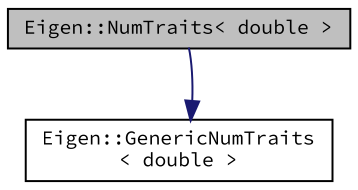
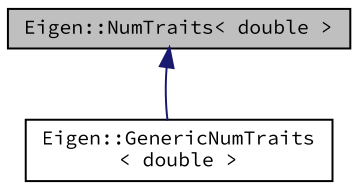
(192, 74) -> (166, 94)
